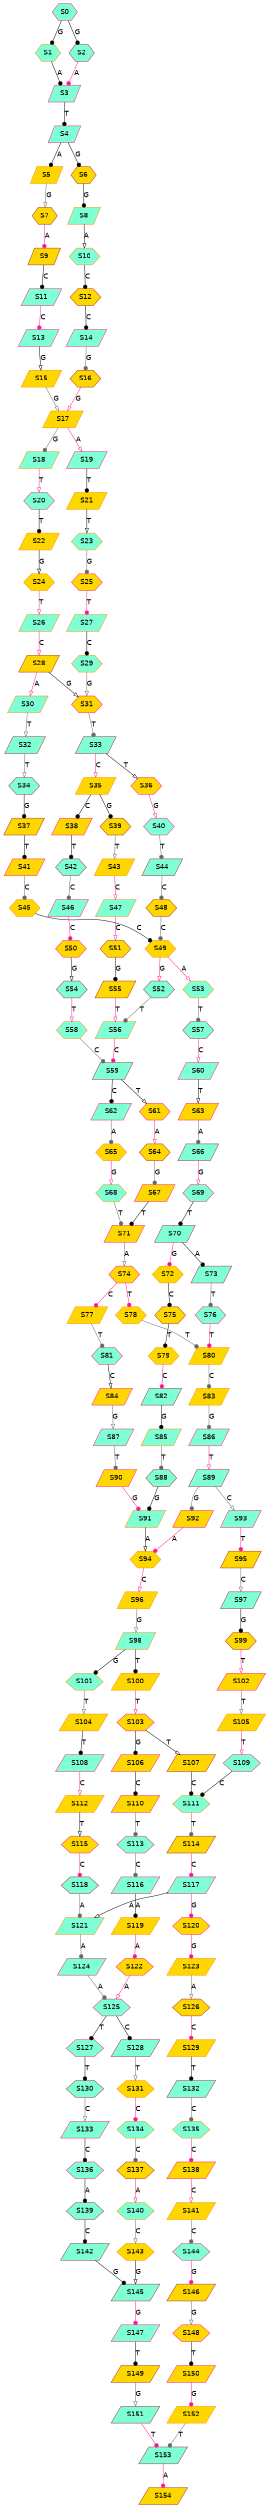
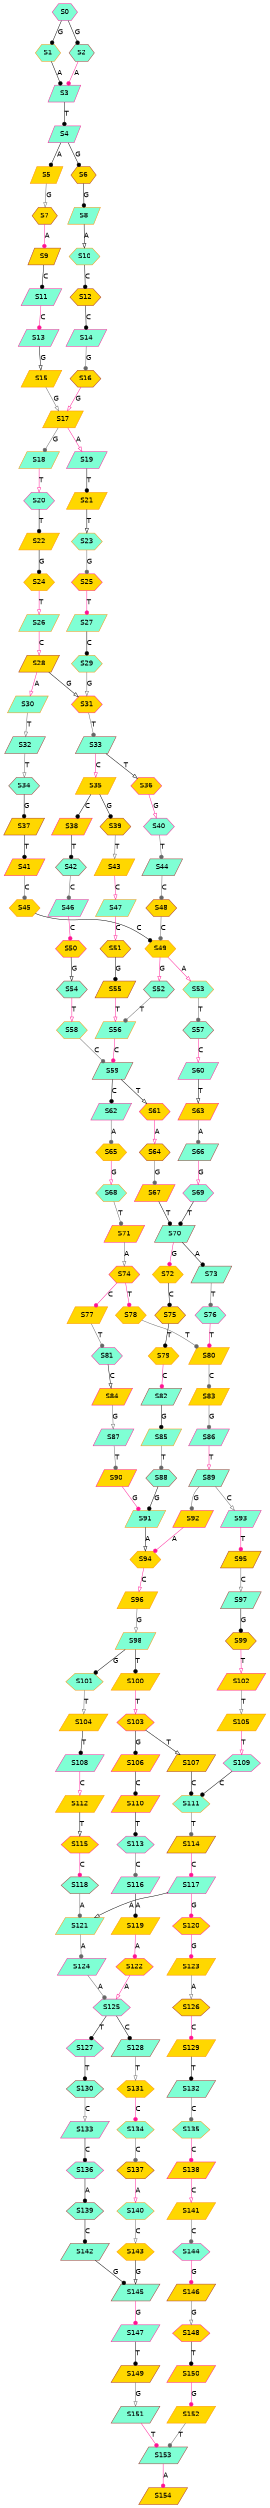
(39, 560) -> (39, 560)
(141, 1212) -> (164, 1212)
(136, 1822) -> (136, 1822)
